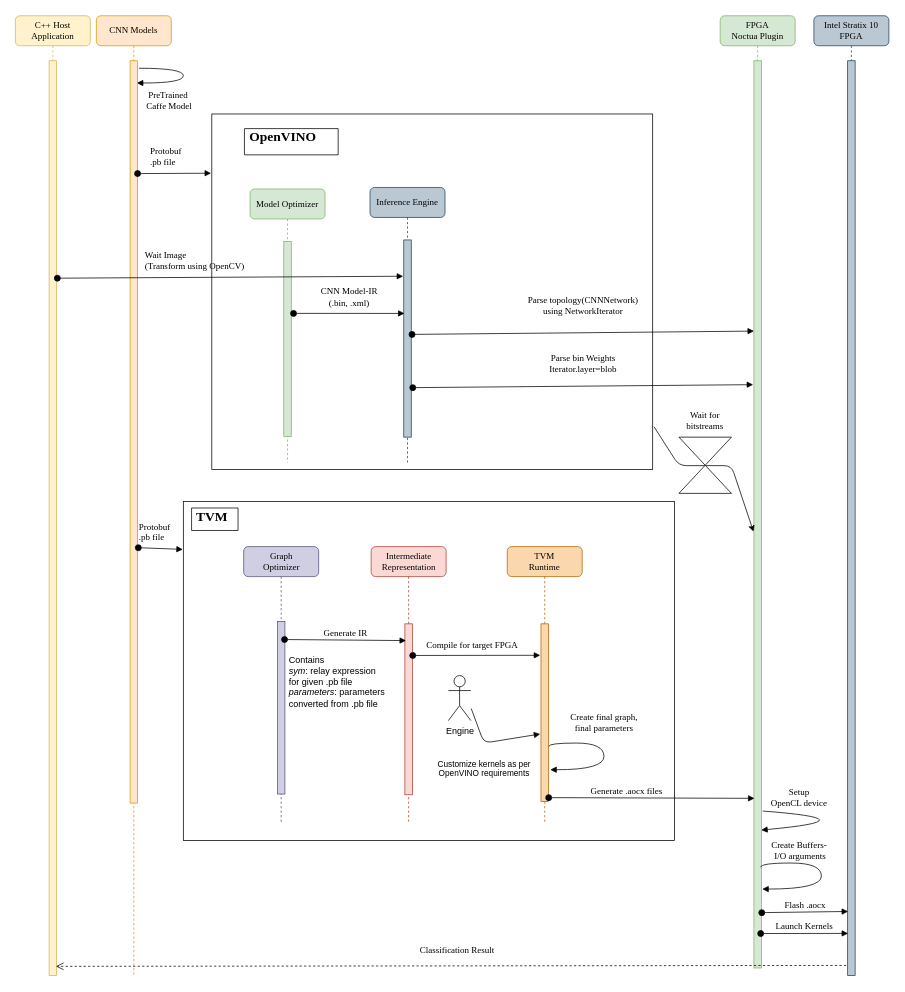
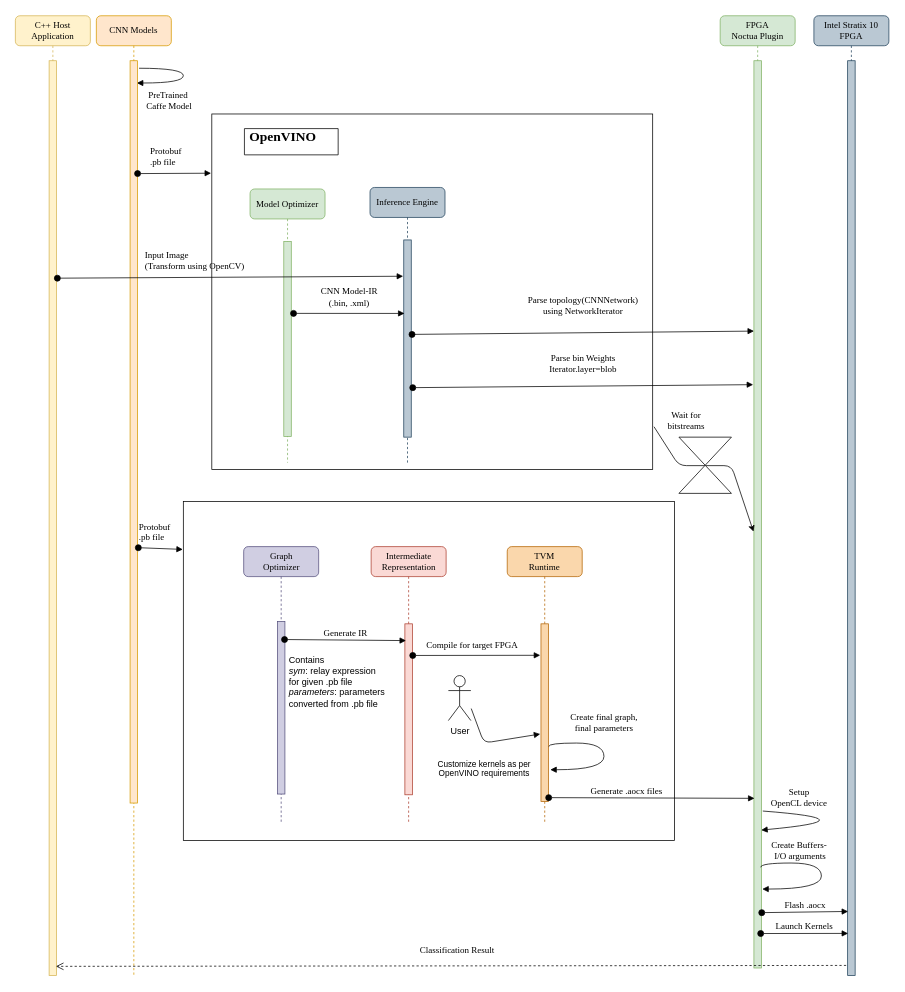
(202, 261) -> (202, 261)
(705, 420) -> (687, 420)
(215, 519) -> none
(461, 731) -> (461, 731)
